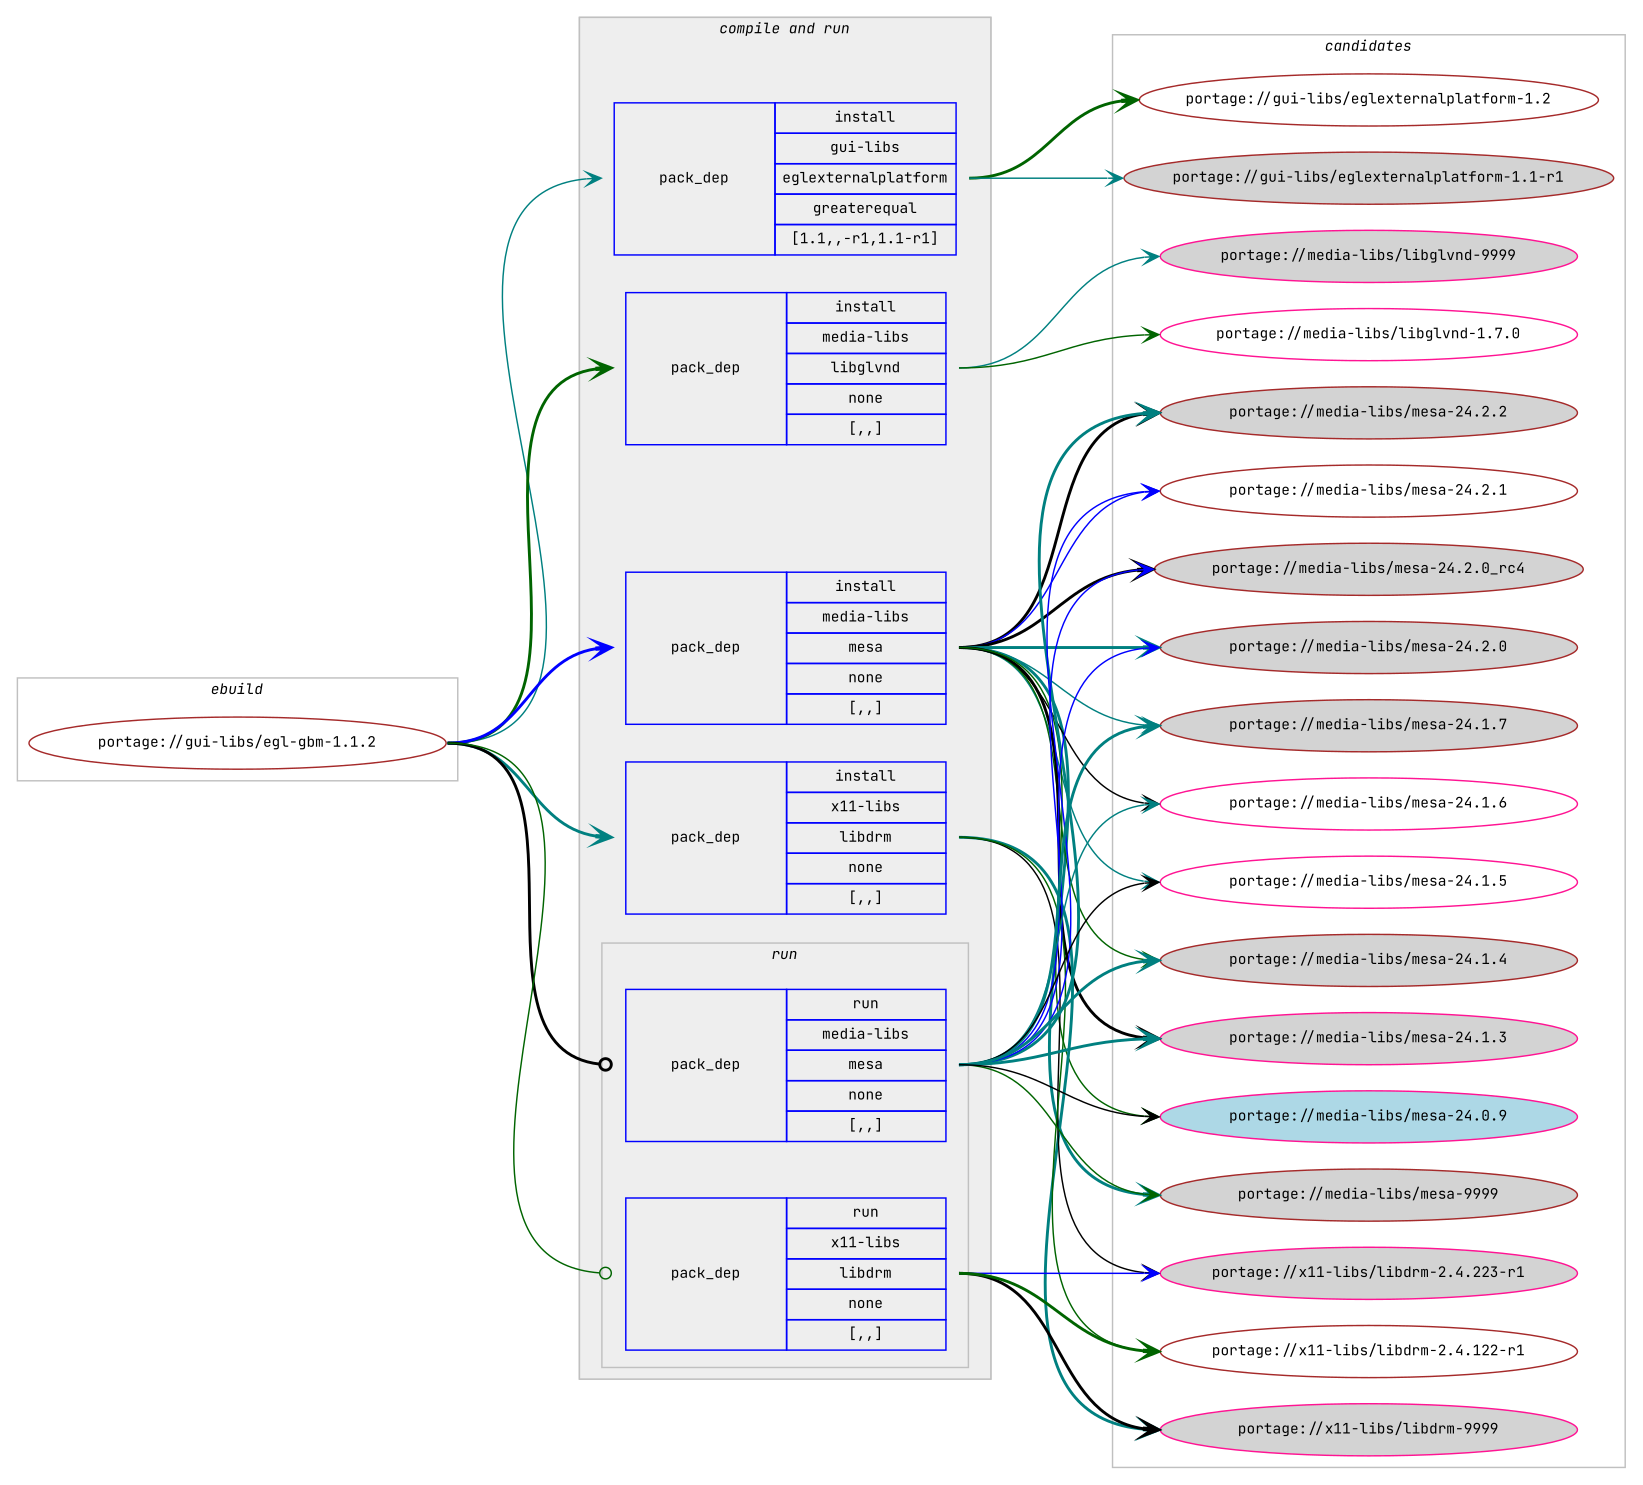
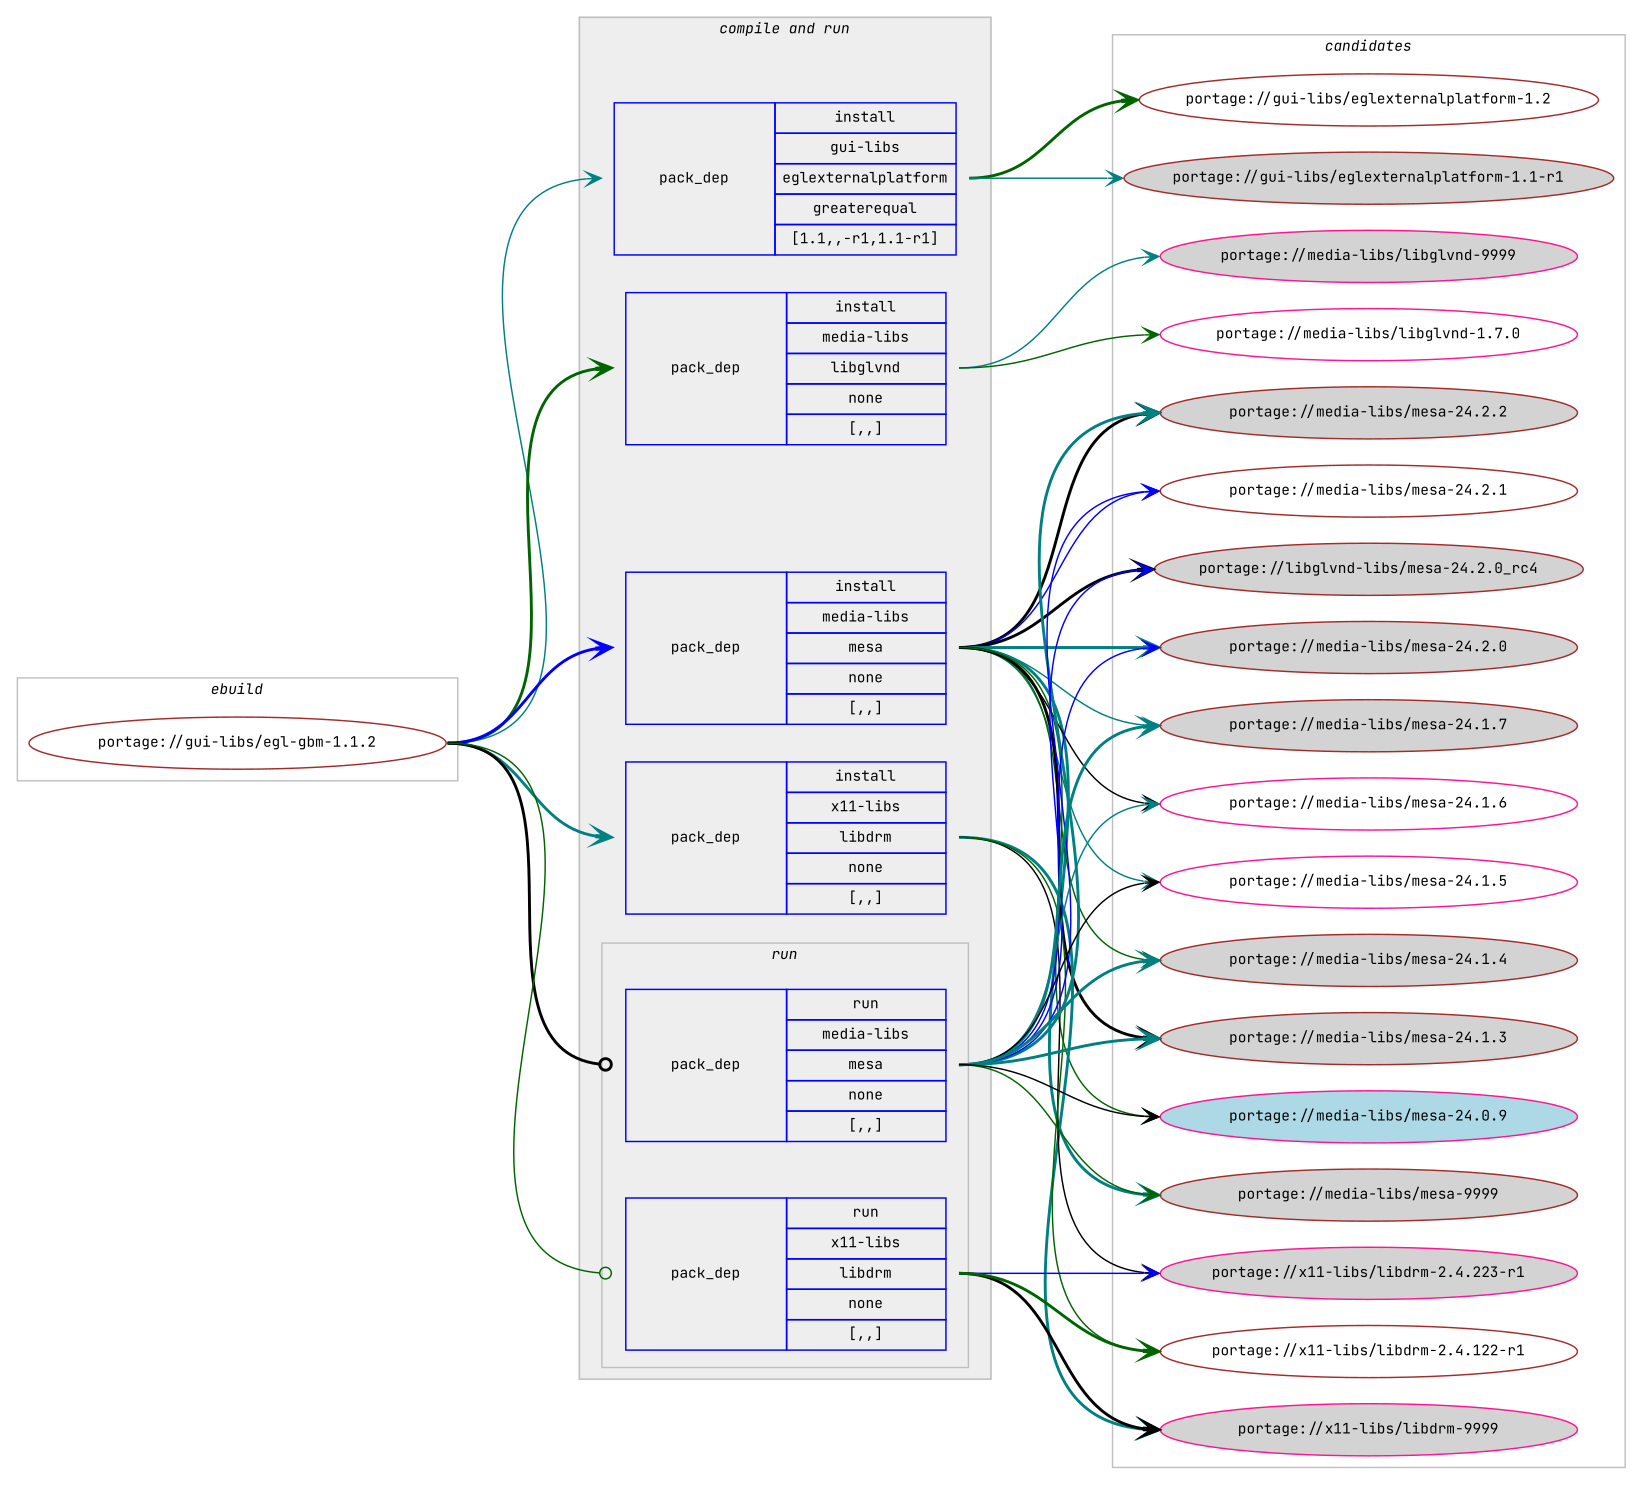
(1369, 569) -> (1369, 569)
(1369, 1039) -> (1369, 1039)
